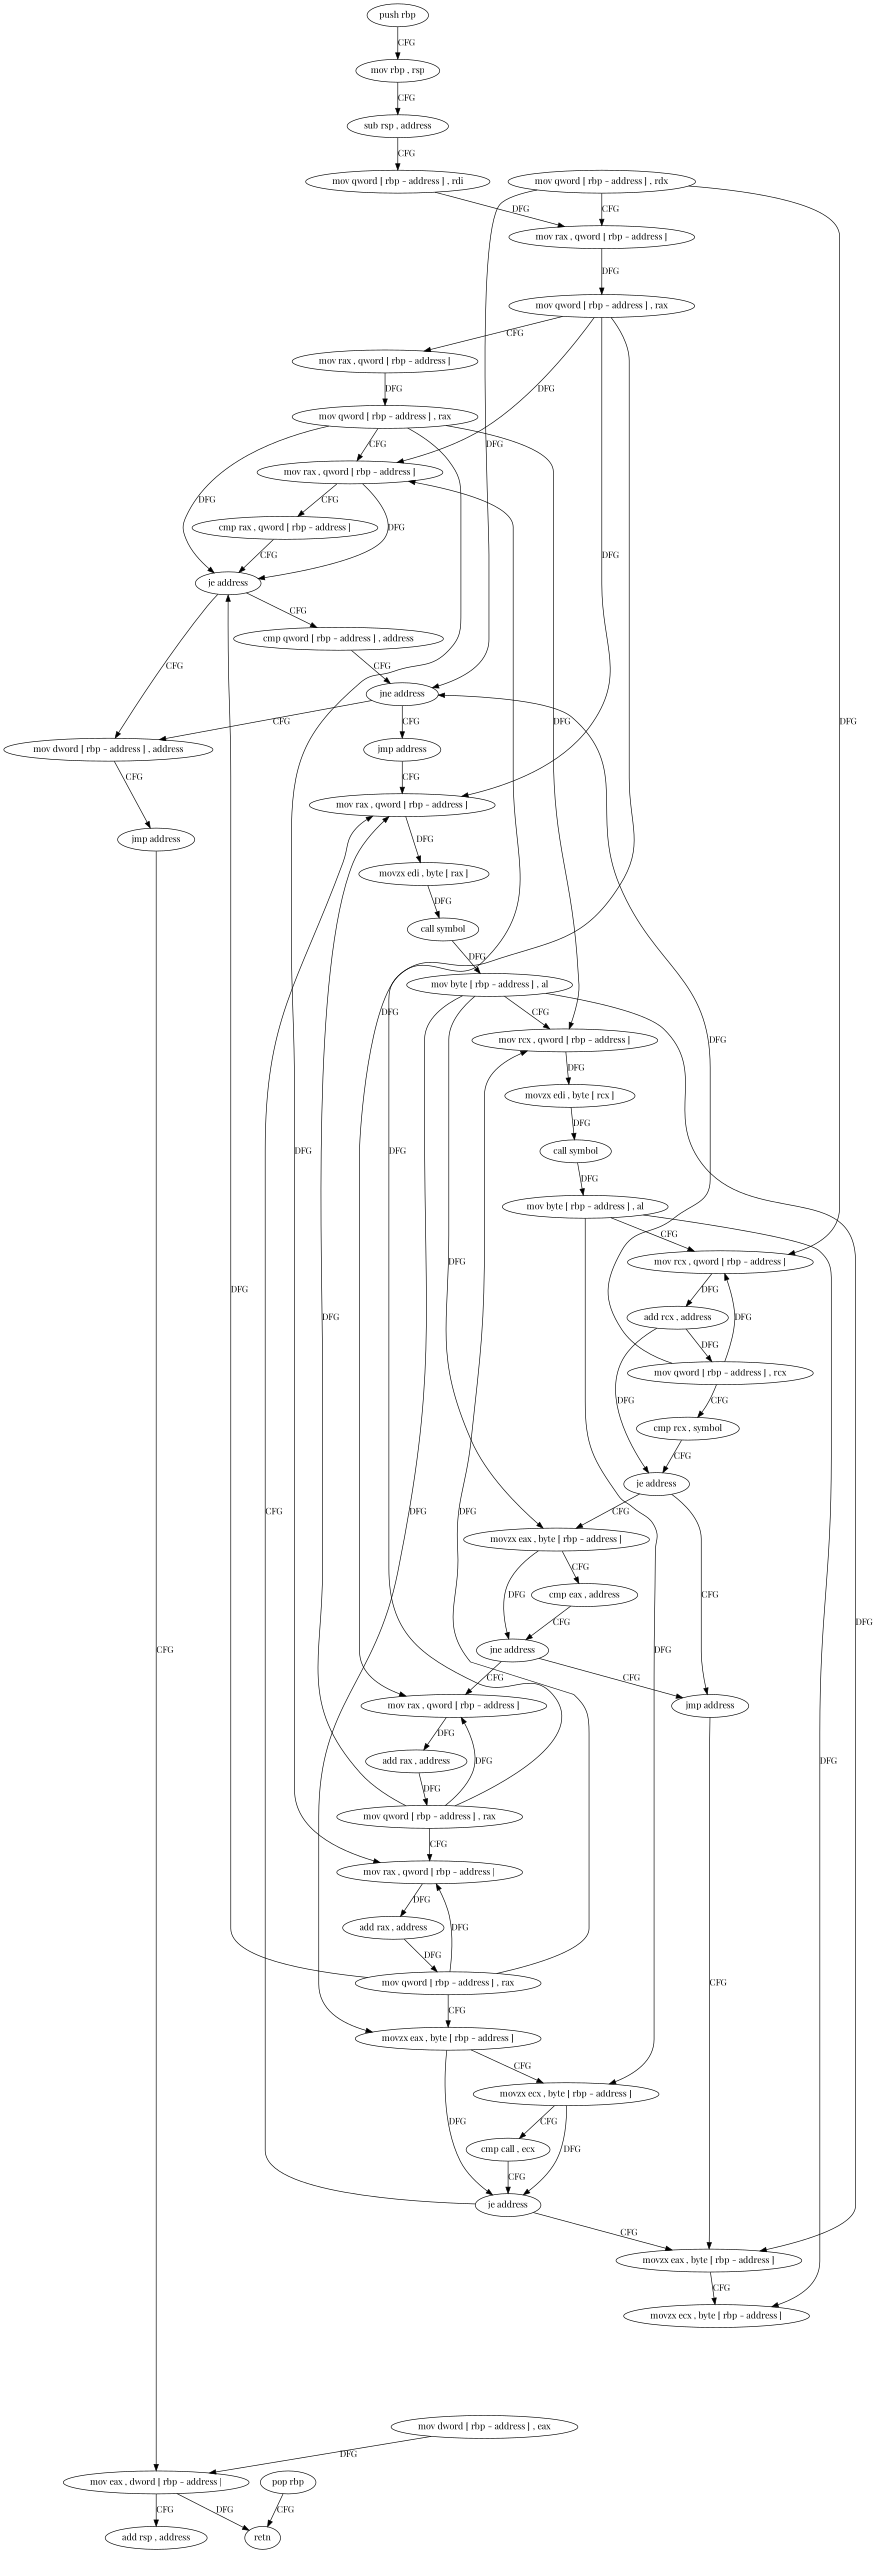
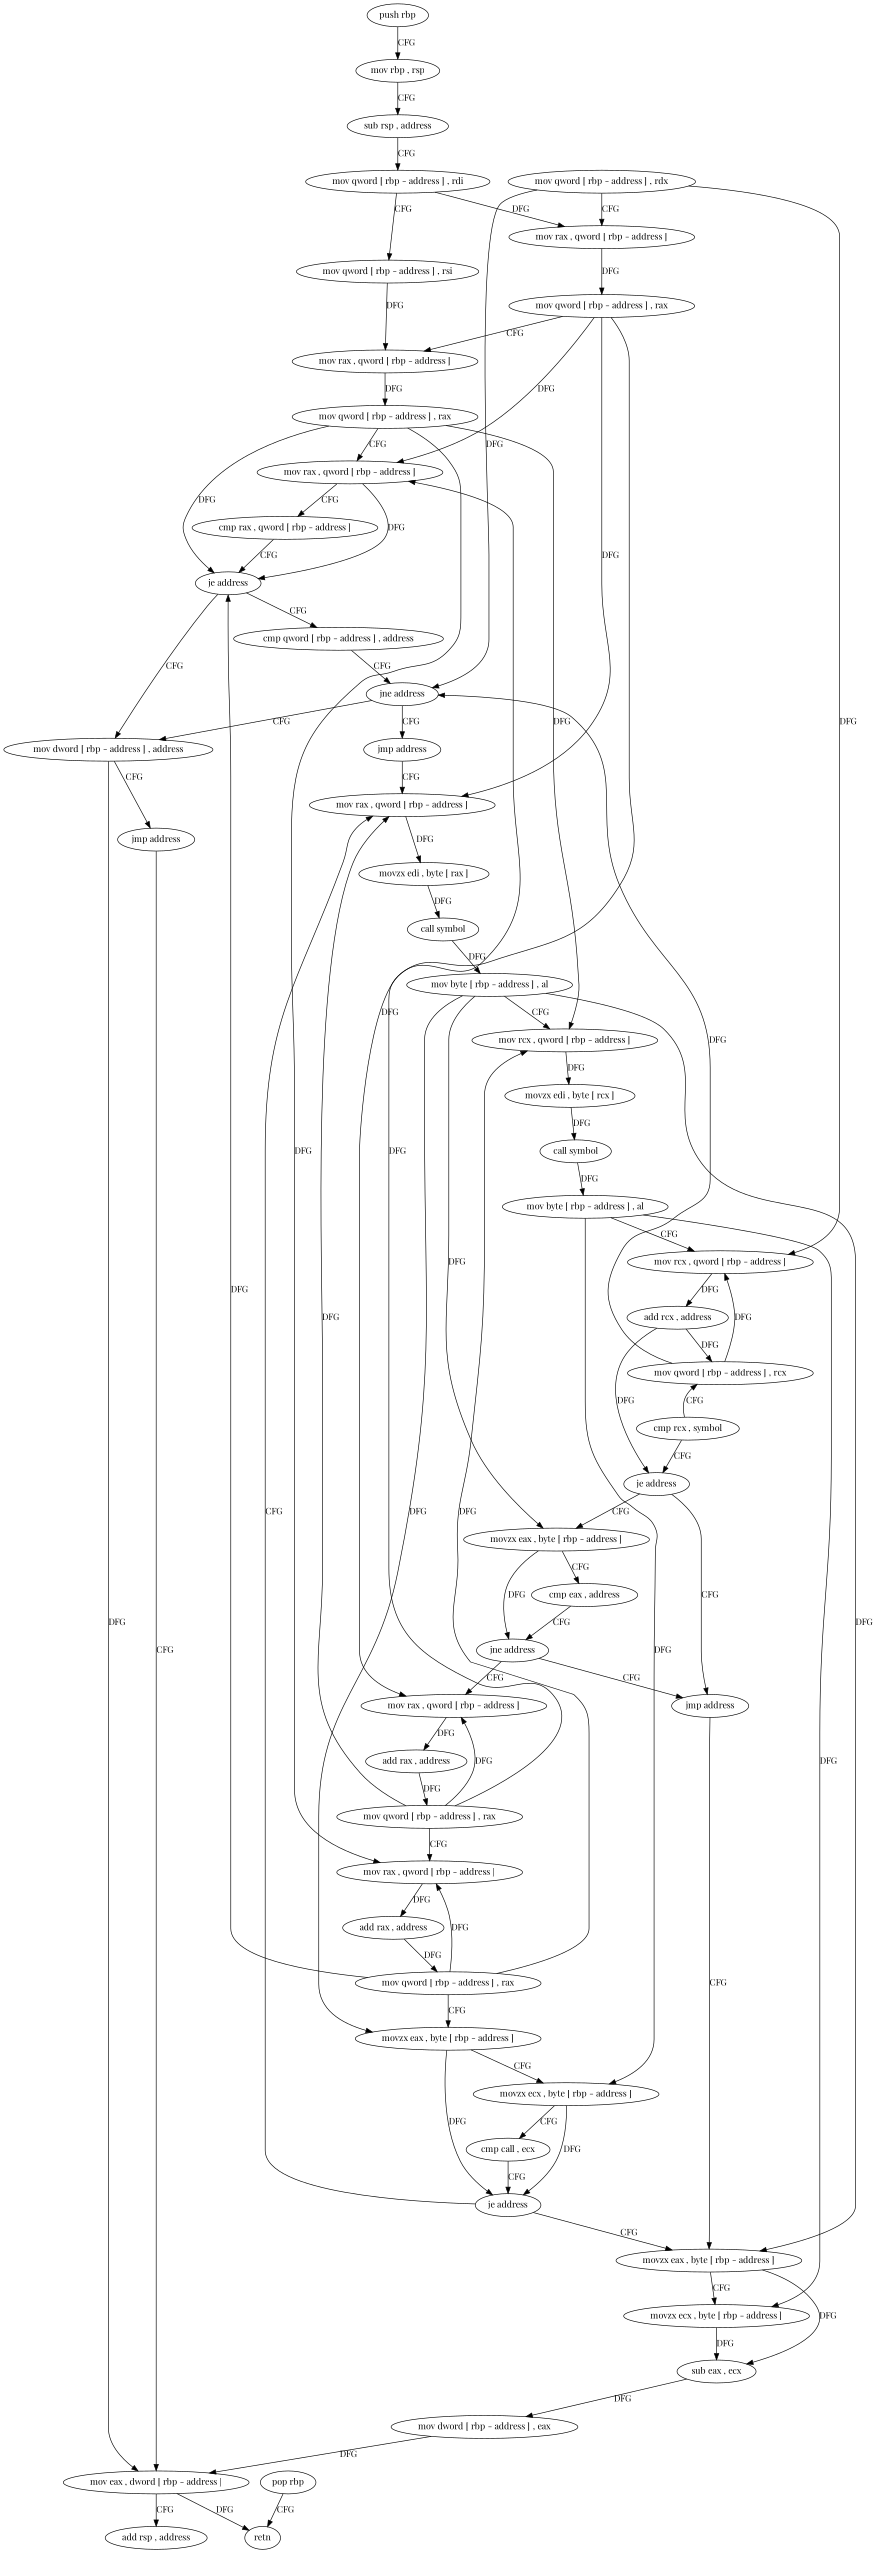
none -> (388, 272)
(710, 1399) -> (684, 1401)
none -> (108, 1619)
none -> (717, 2372)
